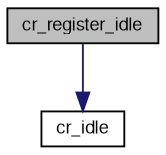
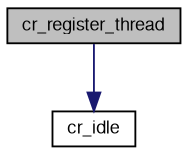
(83, 26) -> (94, 26)
